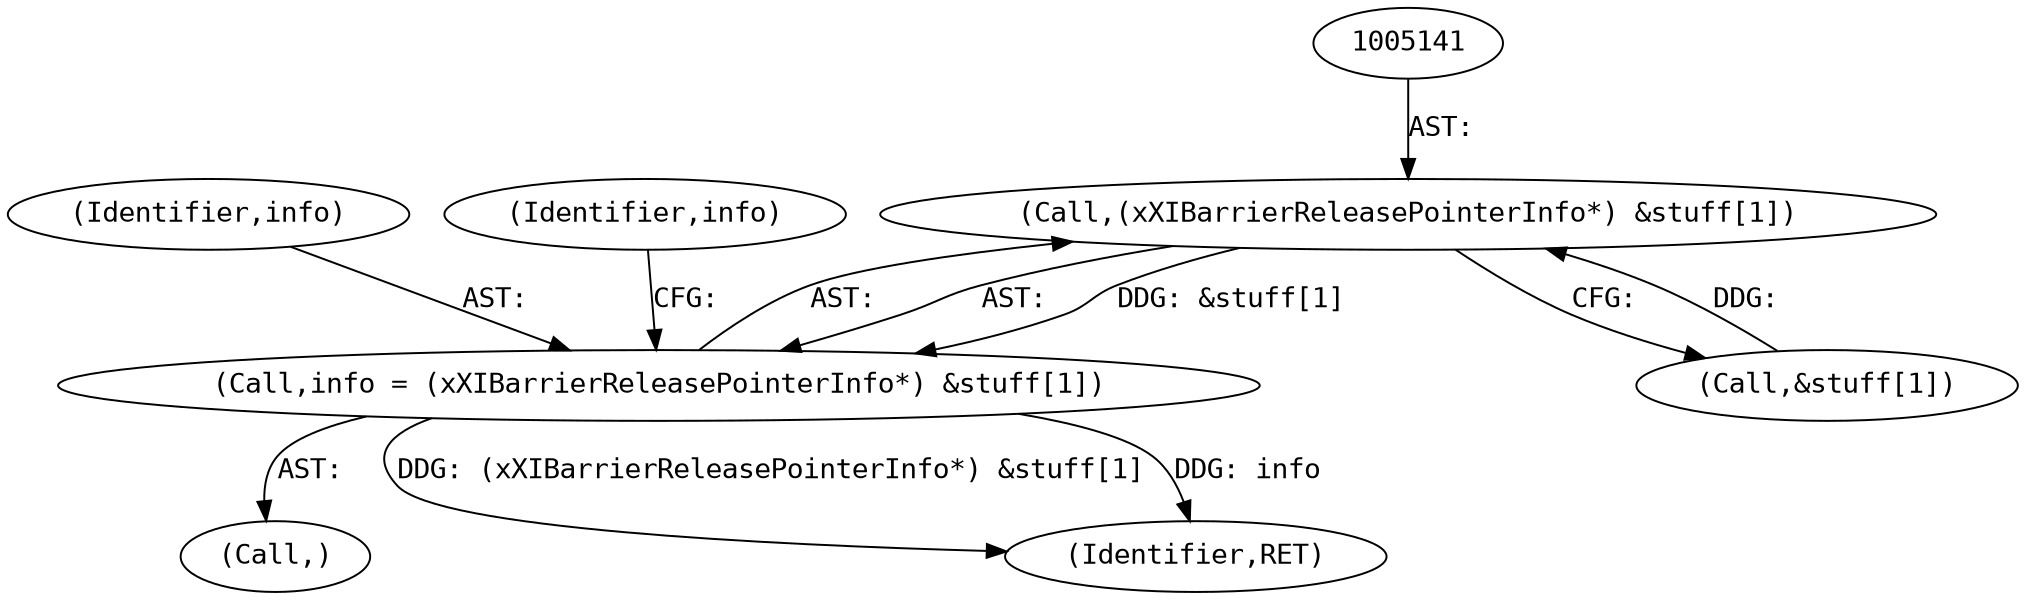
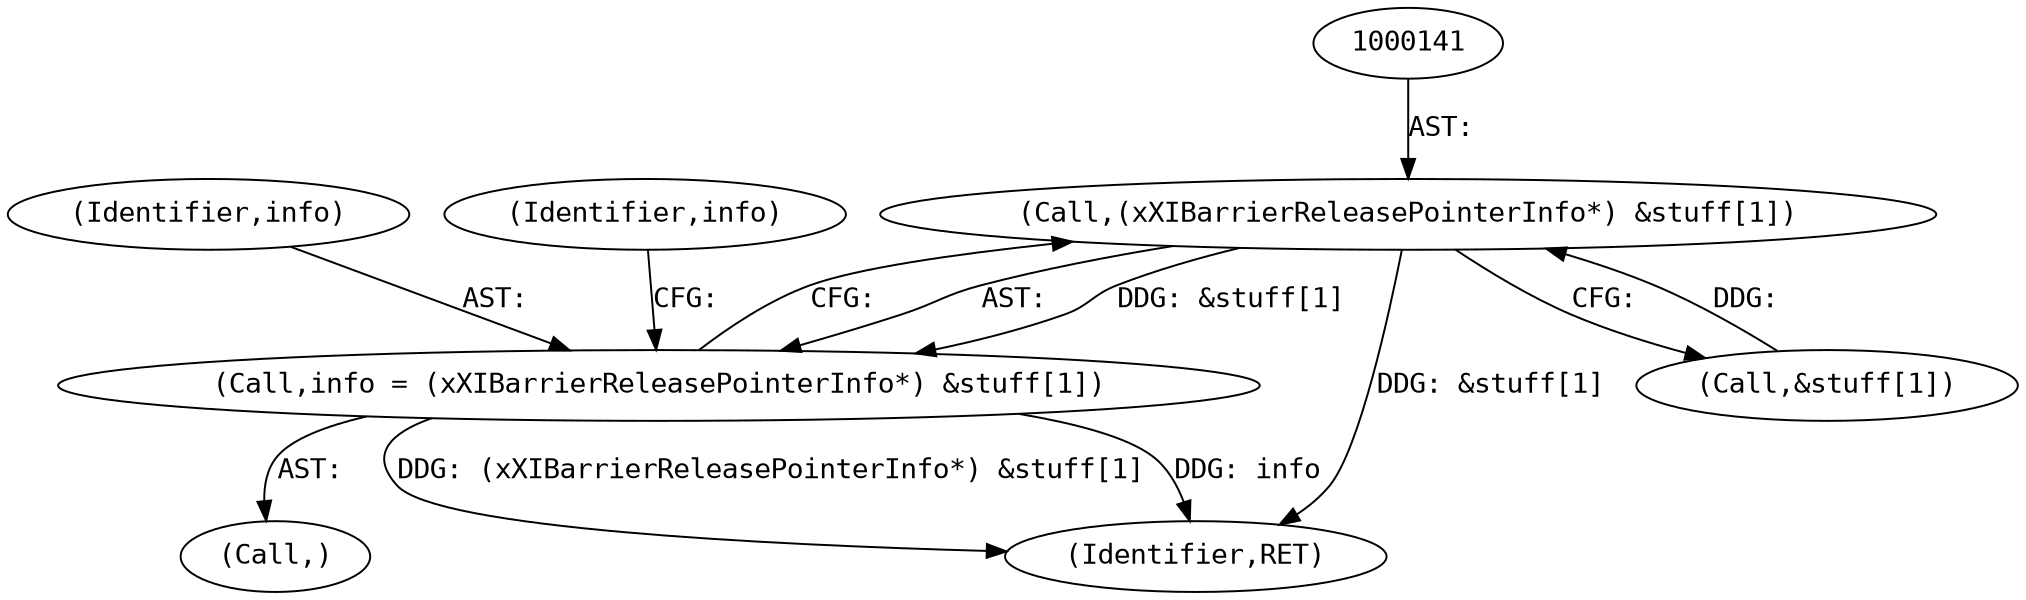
(1408, 43) -> (1408, 43)
(852, 300) -> (852, 300)
none -> (1368, 392)
